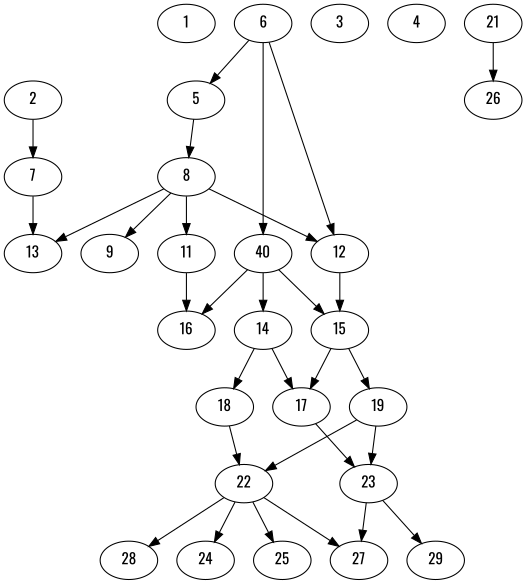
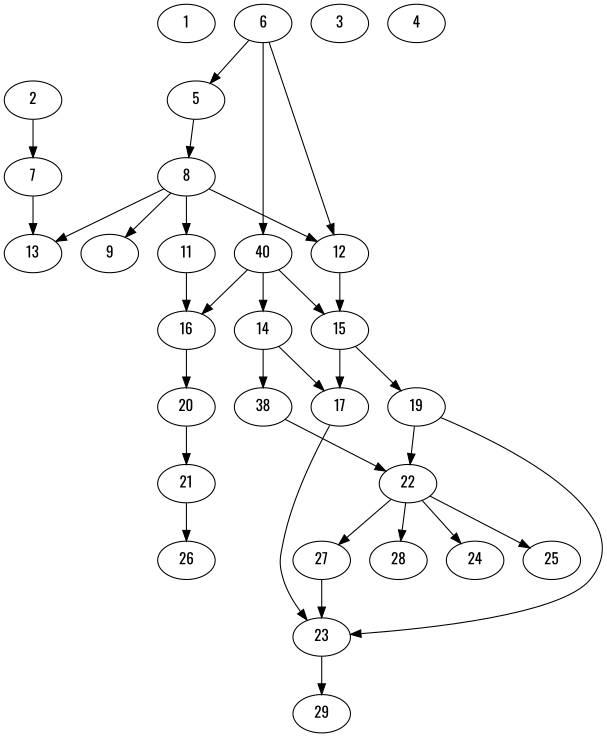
none -> (186, 407)
(225, 407) -> (263, 407)
(365, 516) -> (322, 593)
